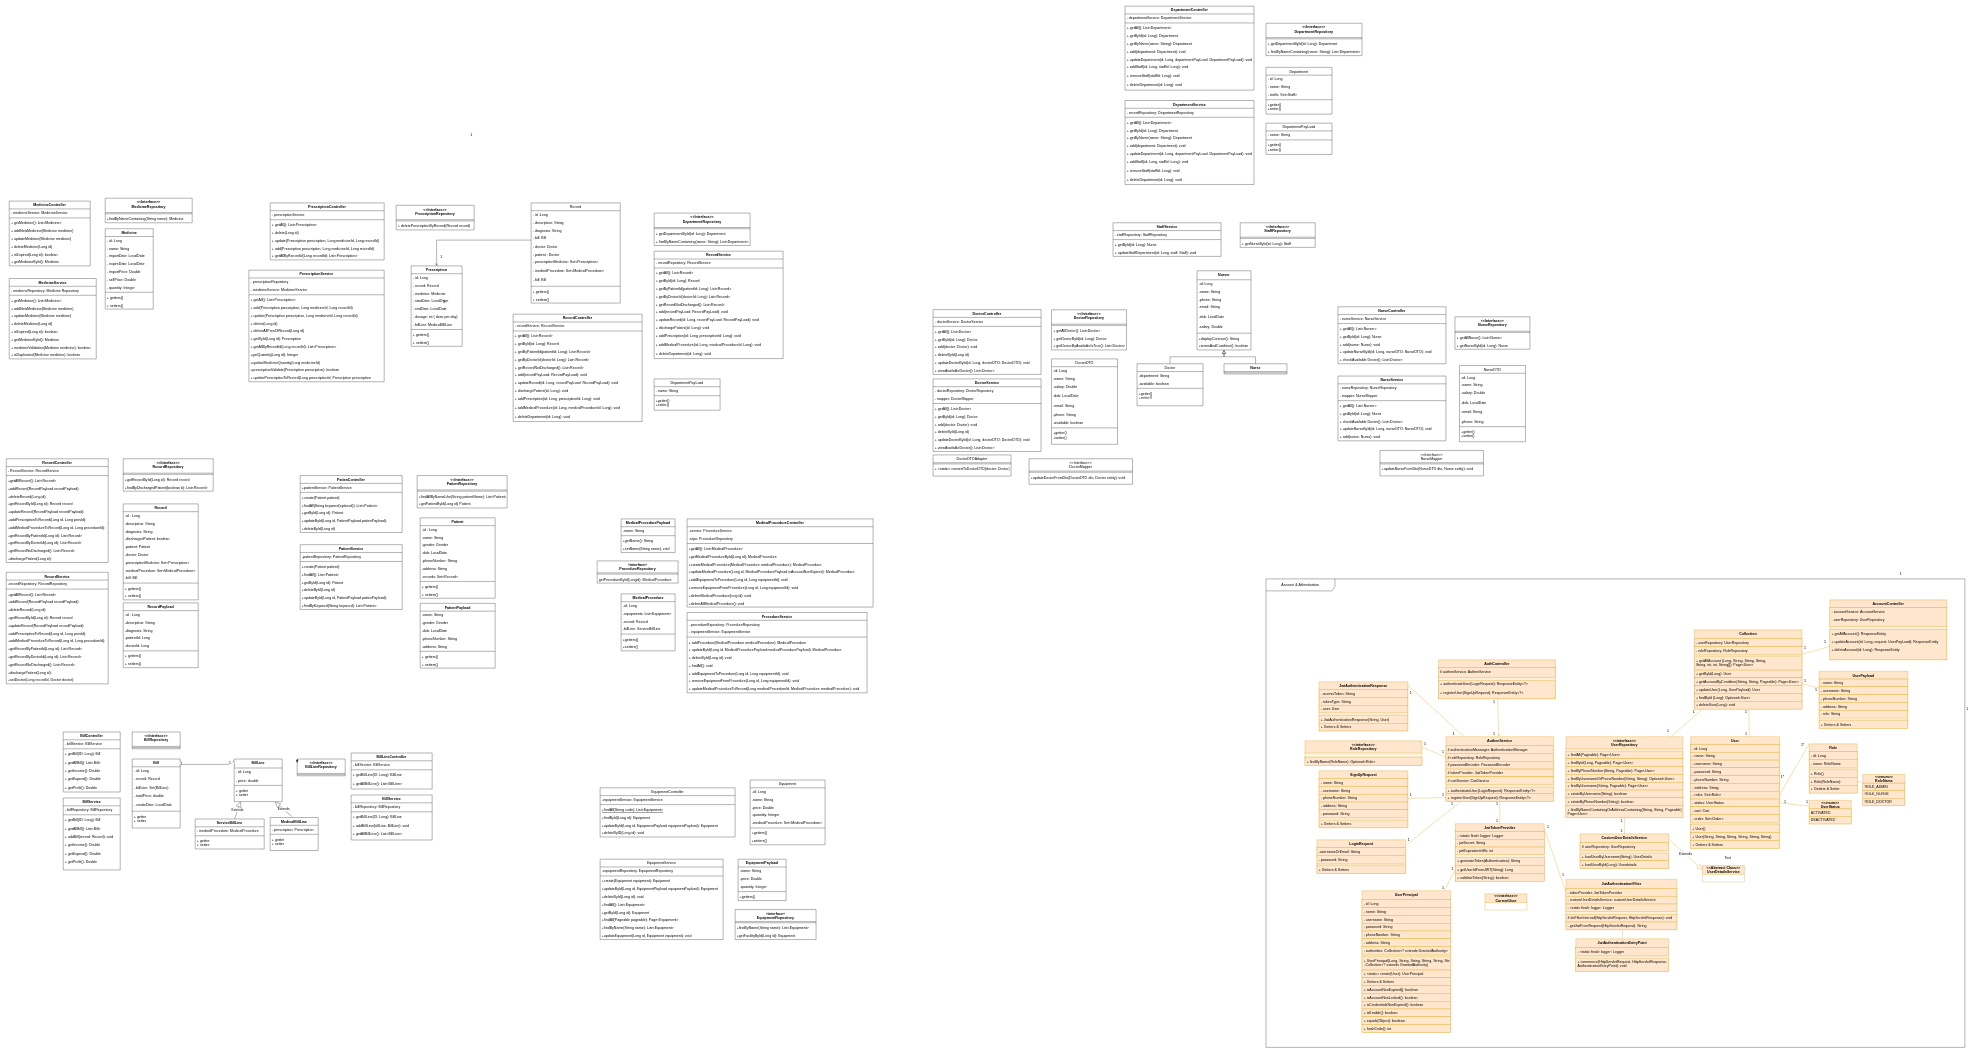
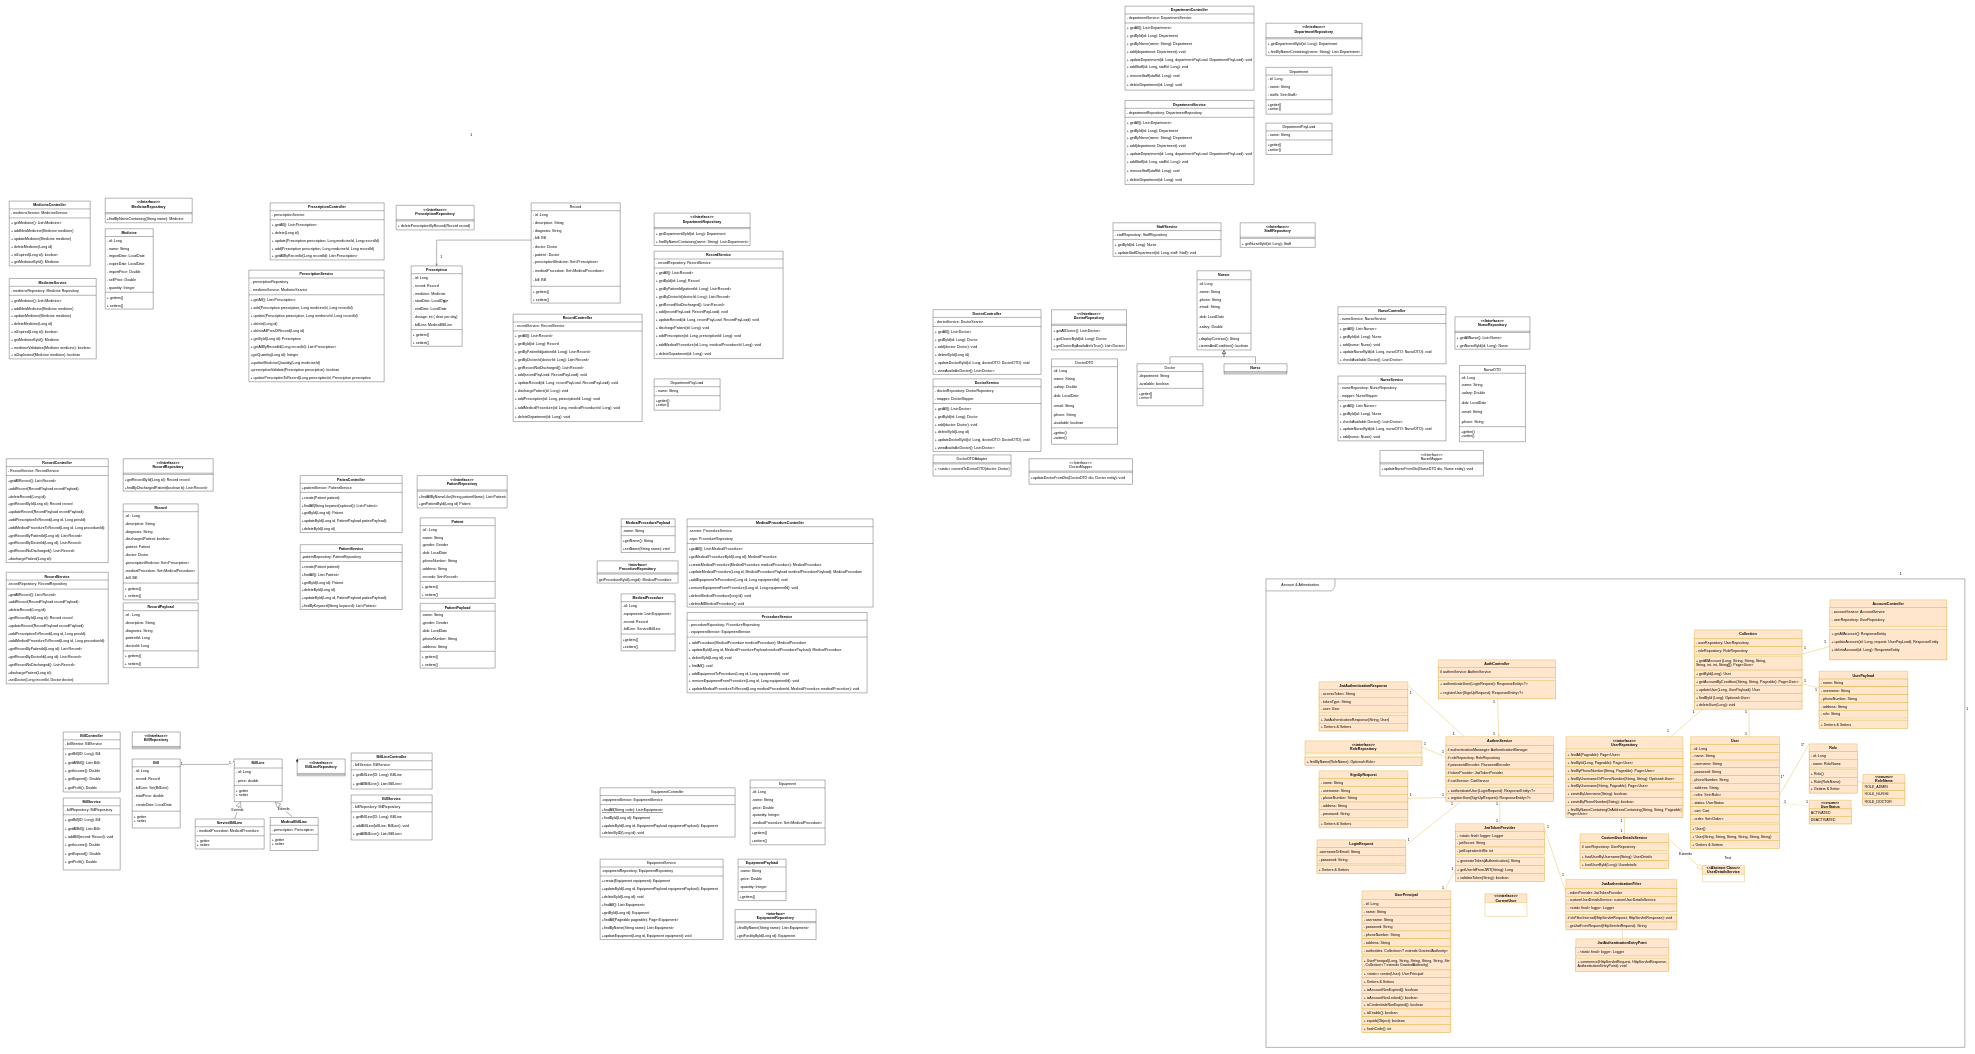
(1165, 112) -> (1169, 112)
(777, 572) -> (781, 572)
(1795, 805) -> (1795, 805)
(1506, 902) -> (1506, 905)
